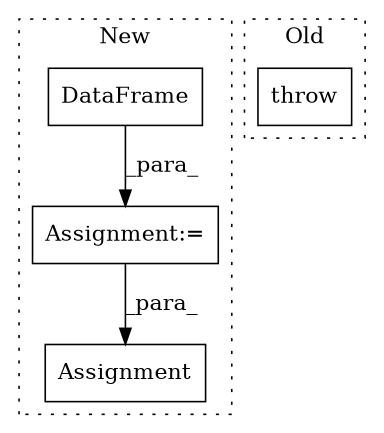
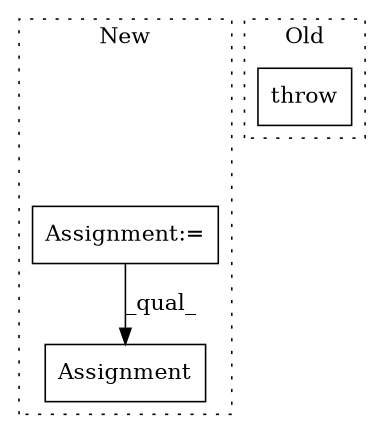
(125, 97) -> none
(161, 304) -> (161, 304)
